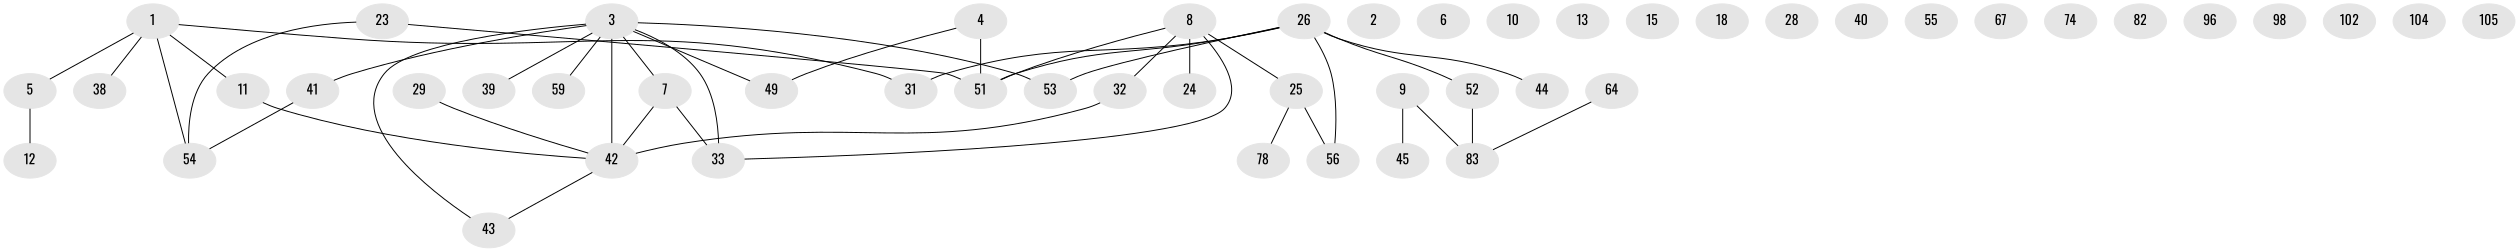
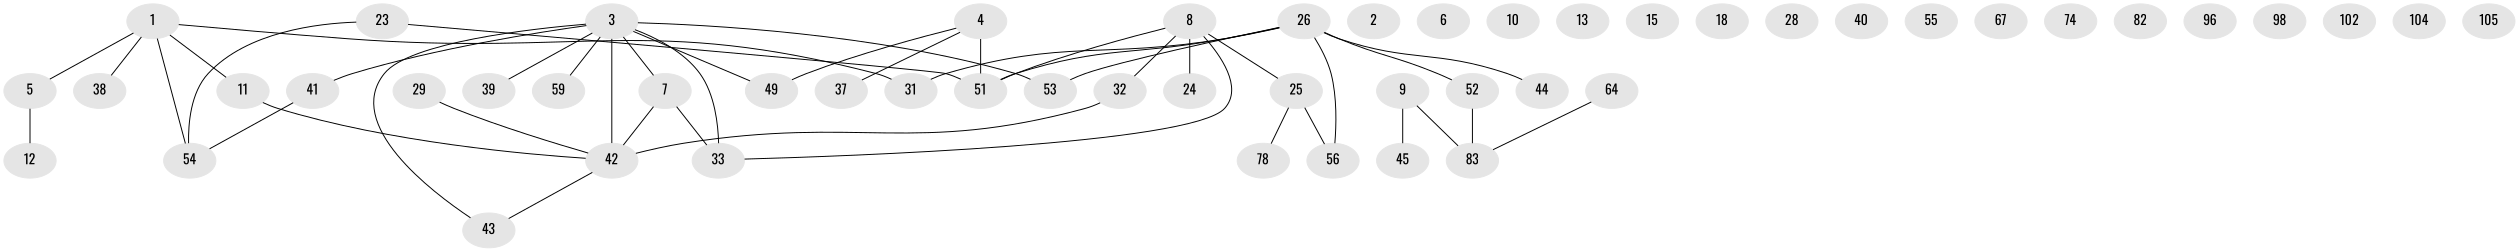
none -> (841, 91)
